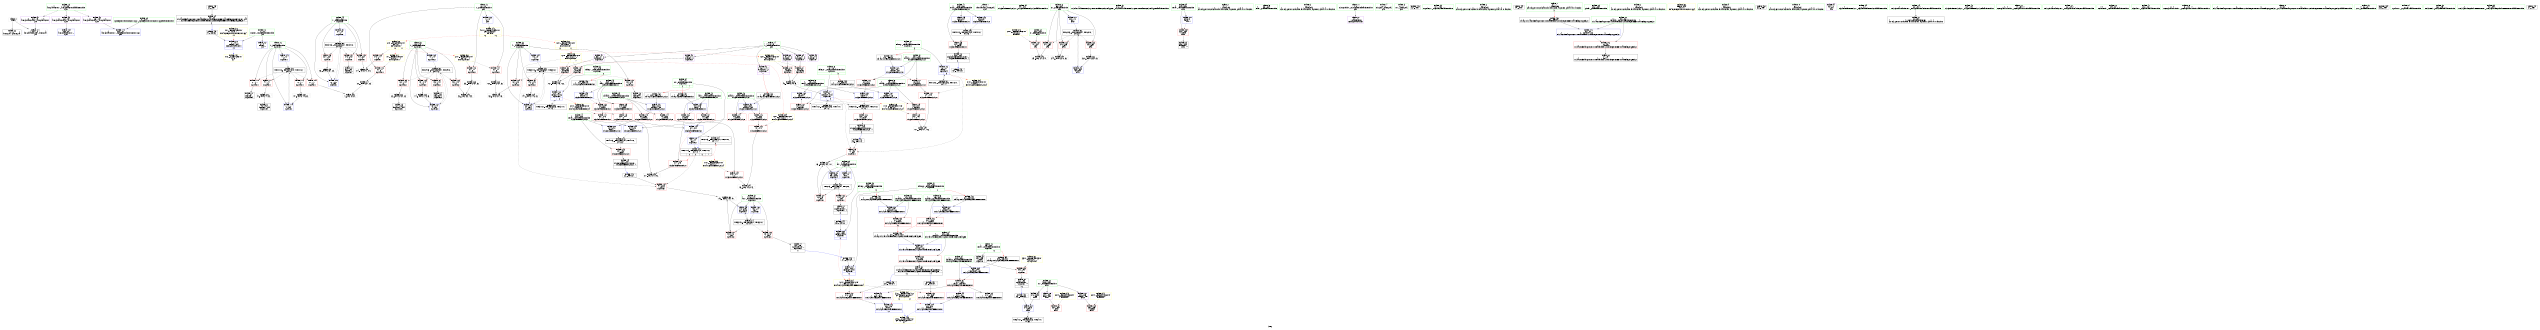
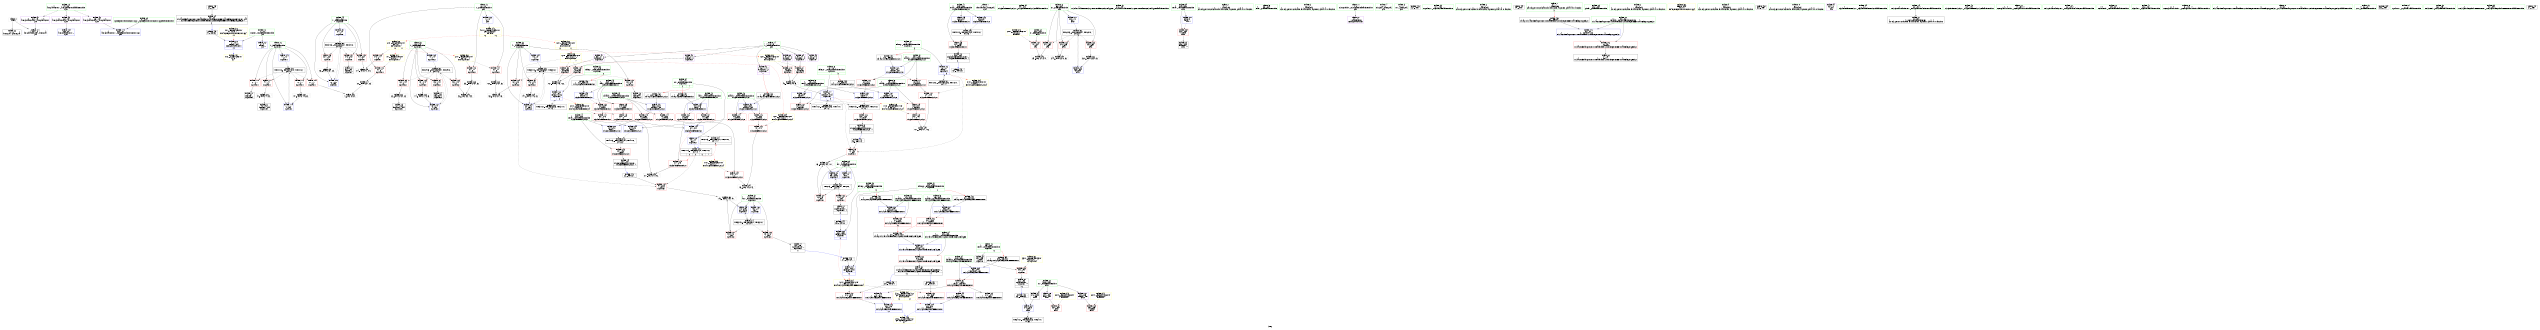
(801, 102) -> (800, 101)
